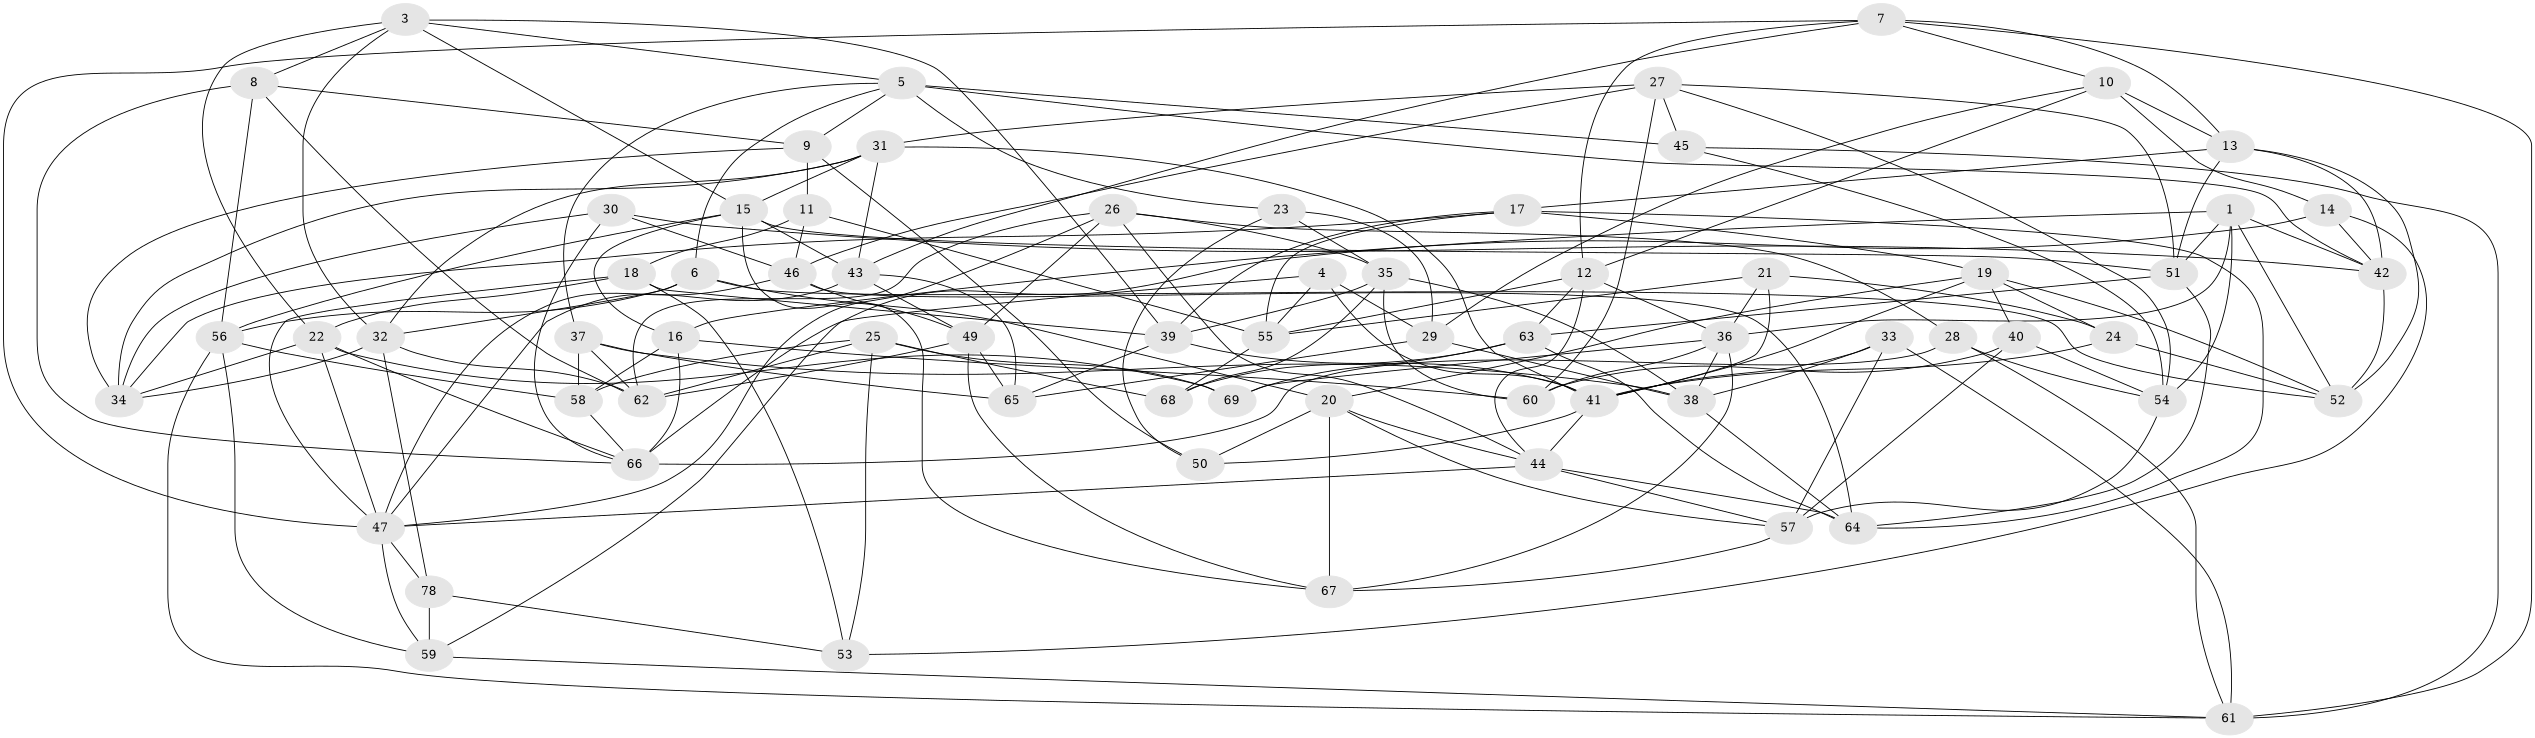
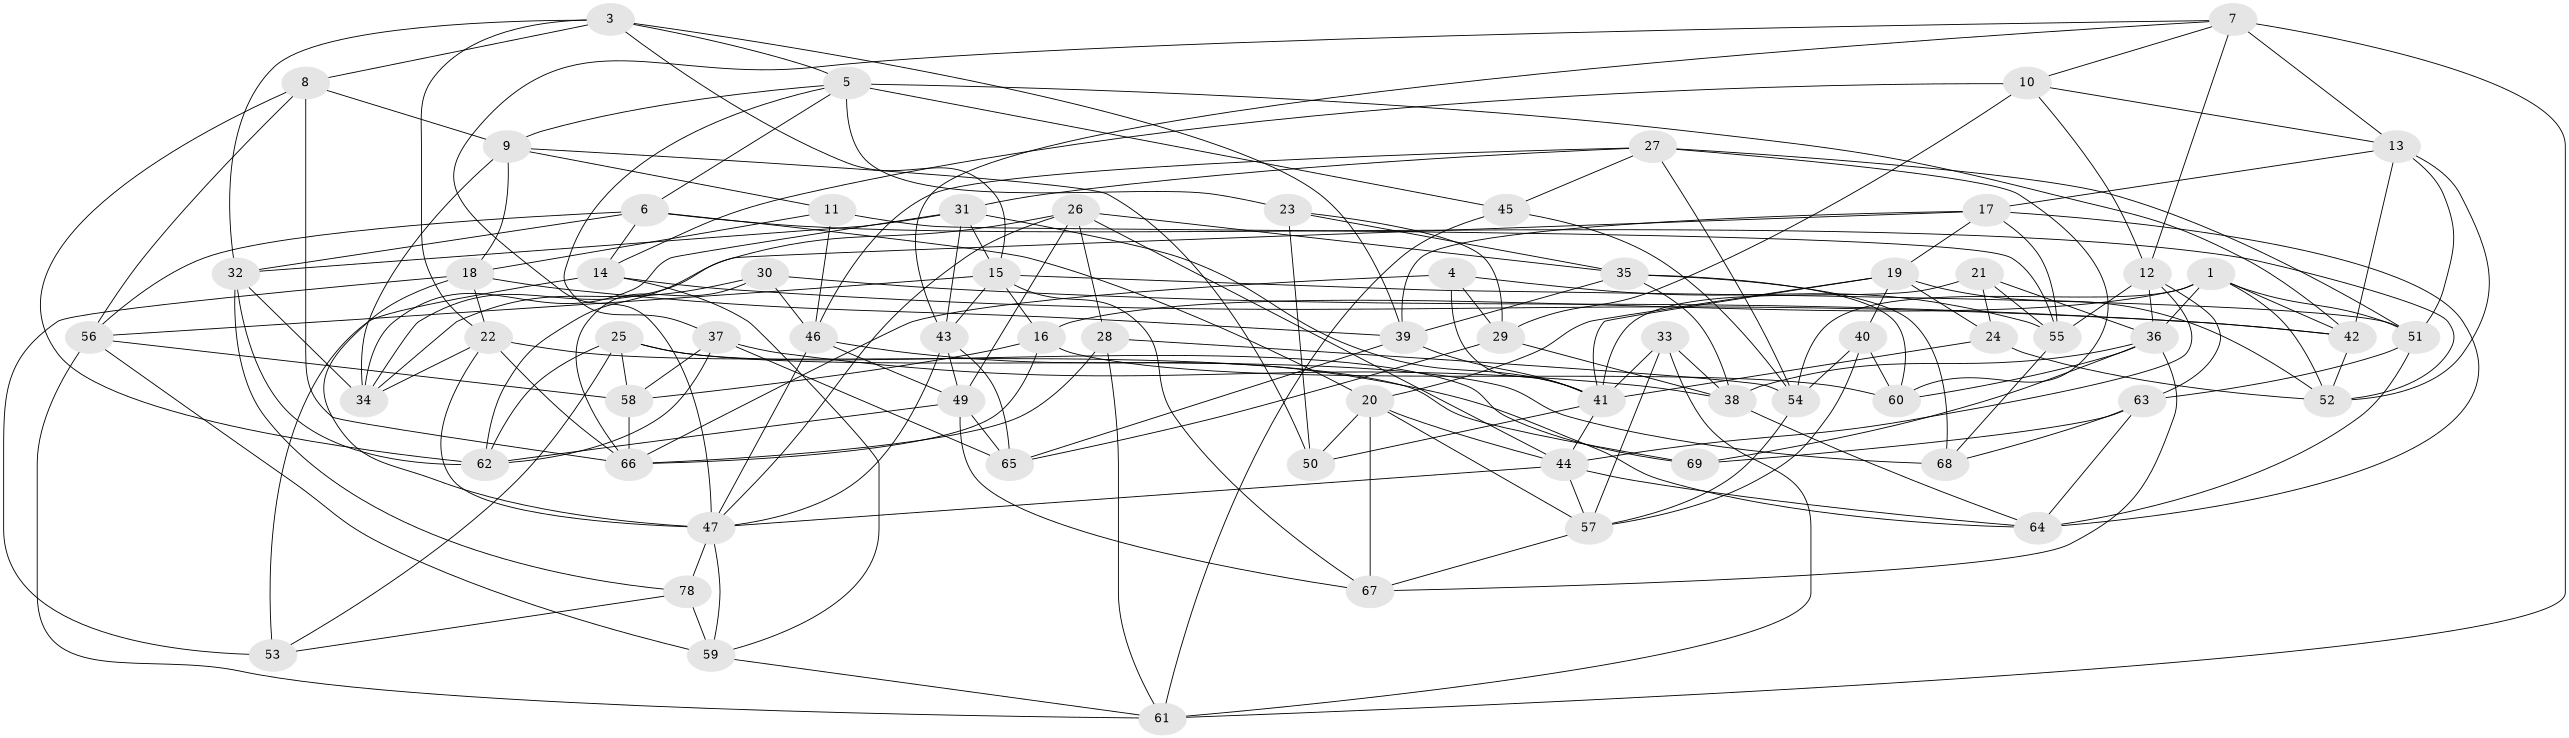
none -> (505, 211)
none -> (625, 239)
